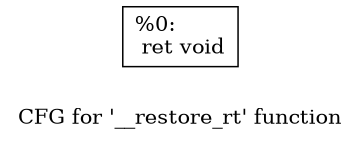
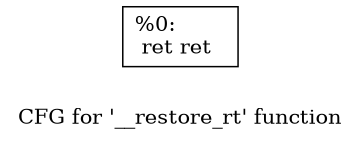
(180, 47) -> (174, 47)
